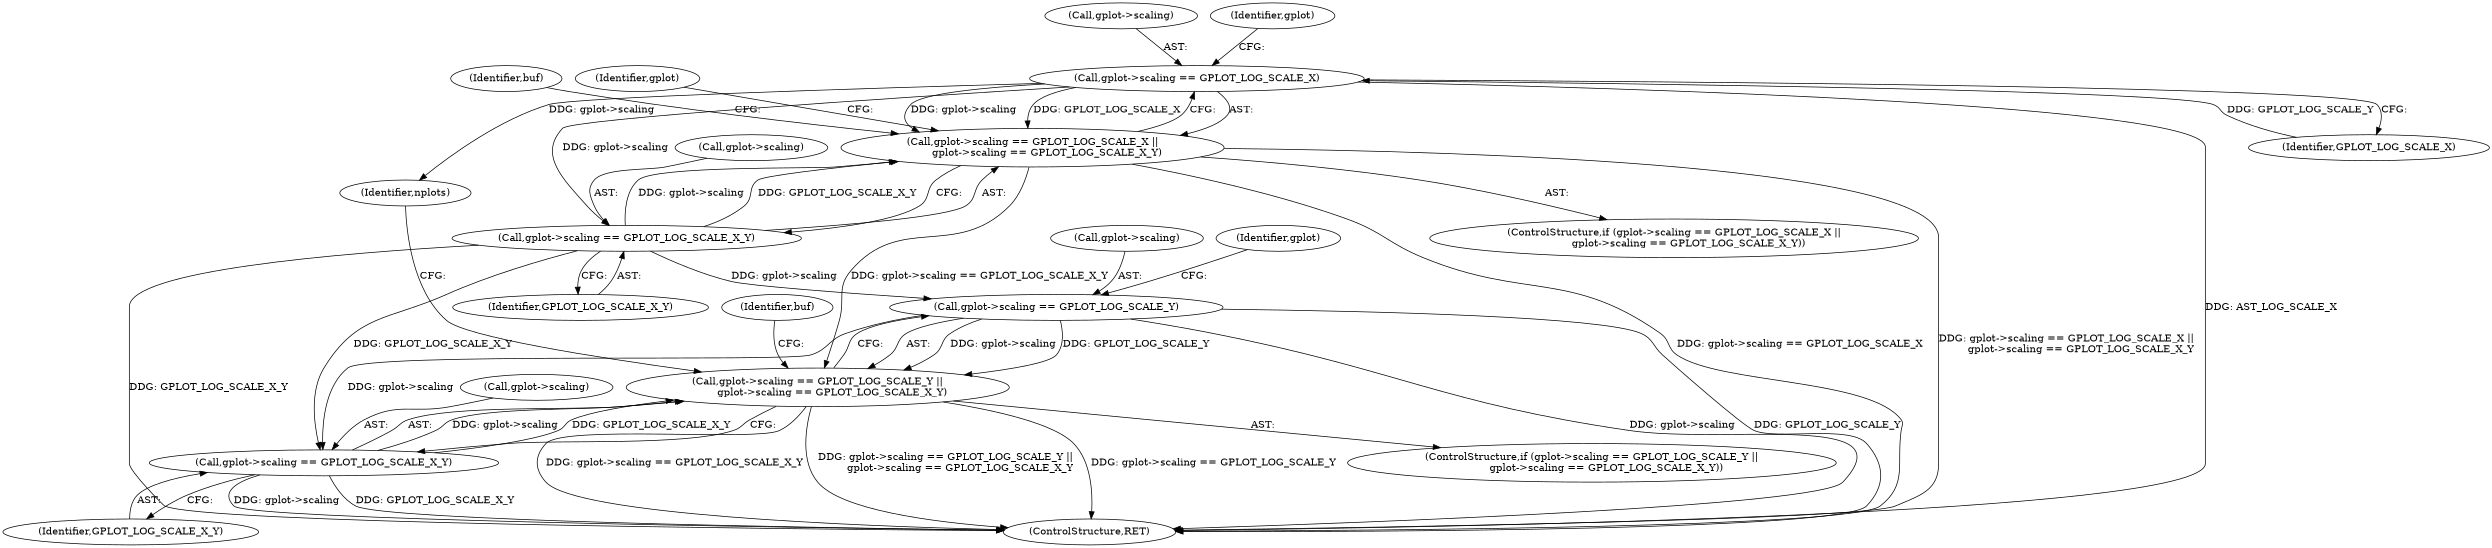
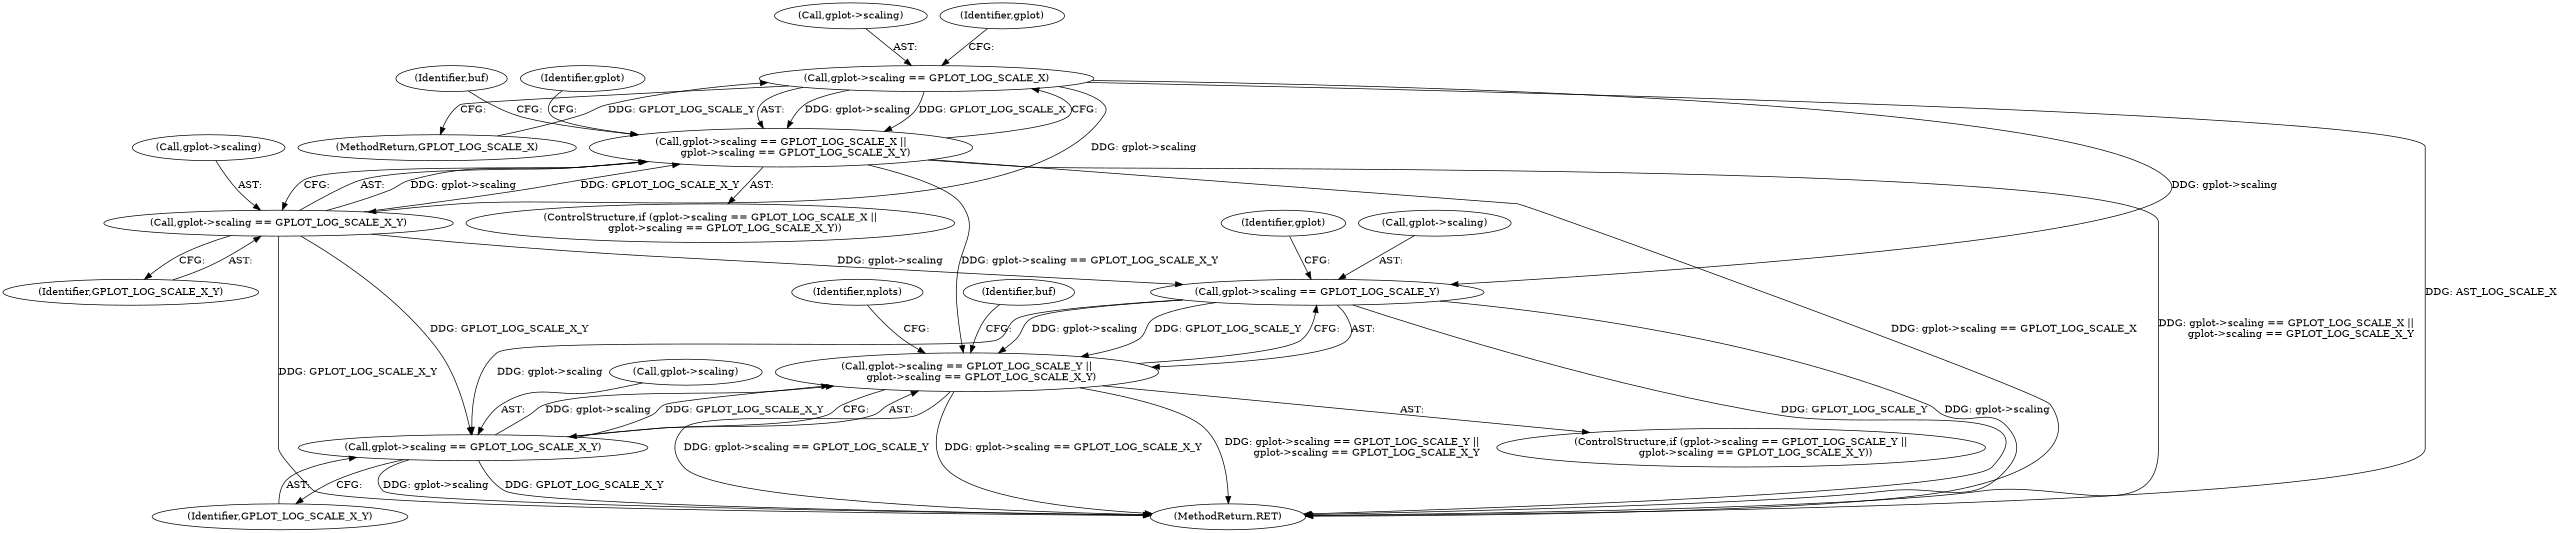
(755, 92) -> (1999, 130)
(2369, 148) -> (437, 148)
(1089, 532) -> (1228, 517)
